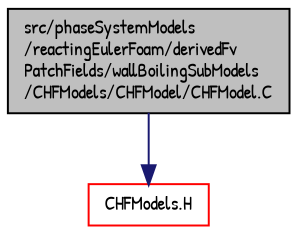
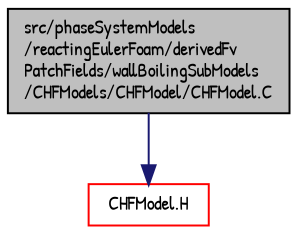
(149, 205) -> (149, 205)
